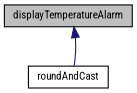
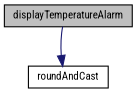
(76, 52) -> (61, 41)
